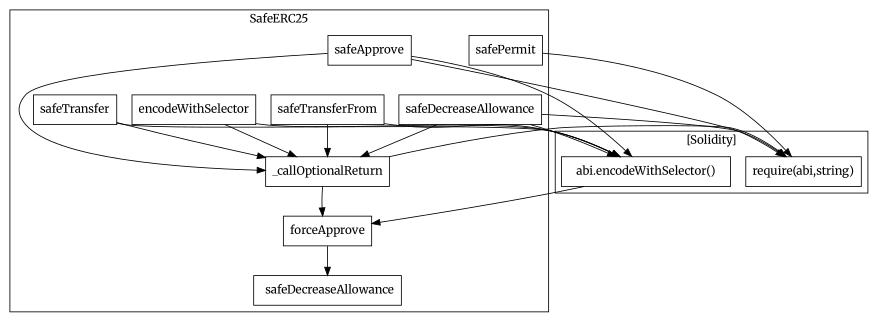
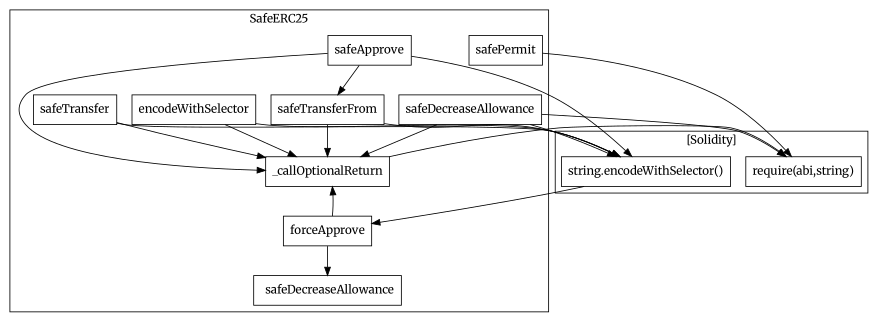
(597, 98) -> (351, 77)
(646, 172) -> (646, 172)
(322, 197) -> (333, 206)
